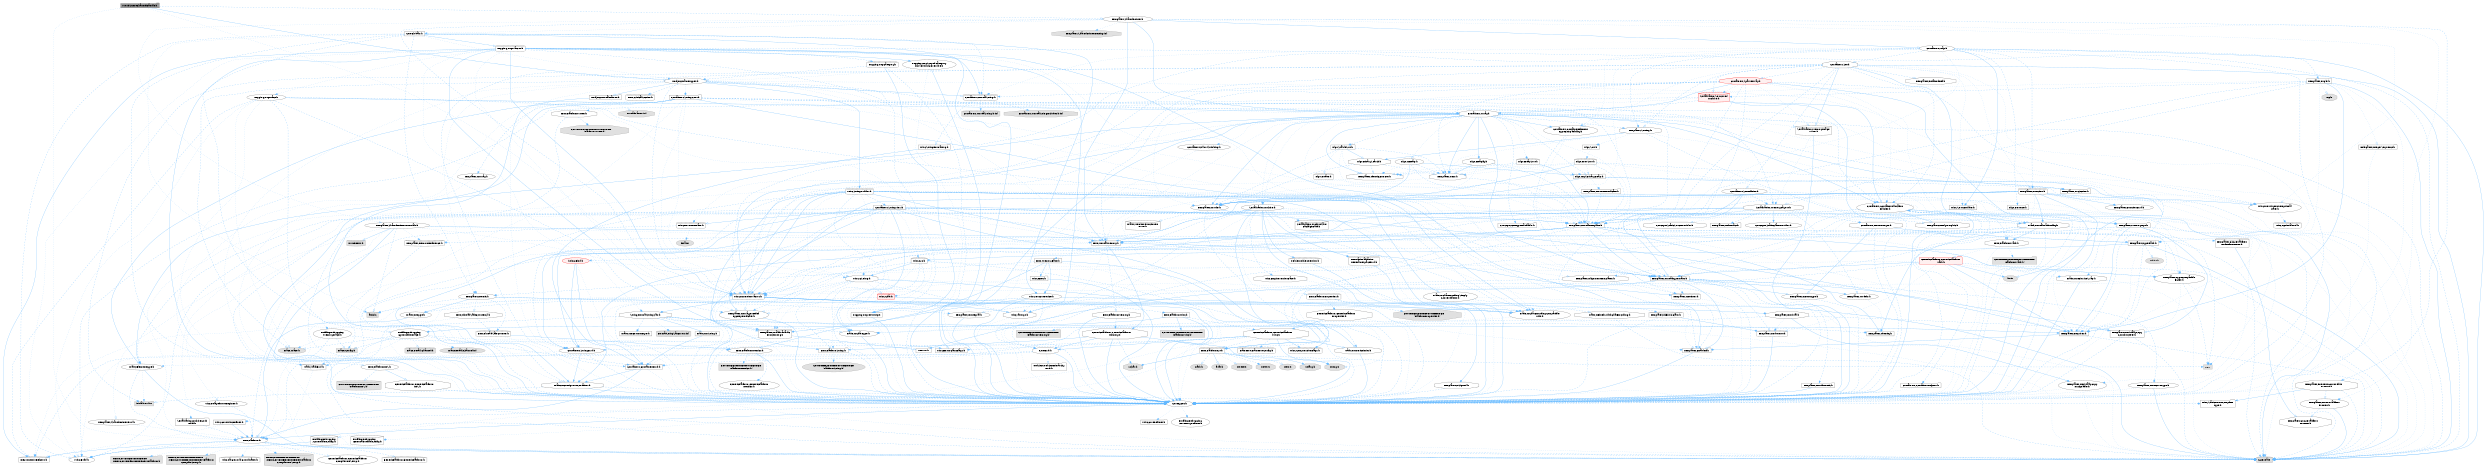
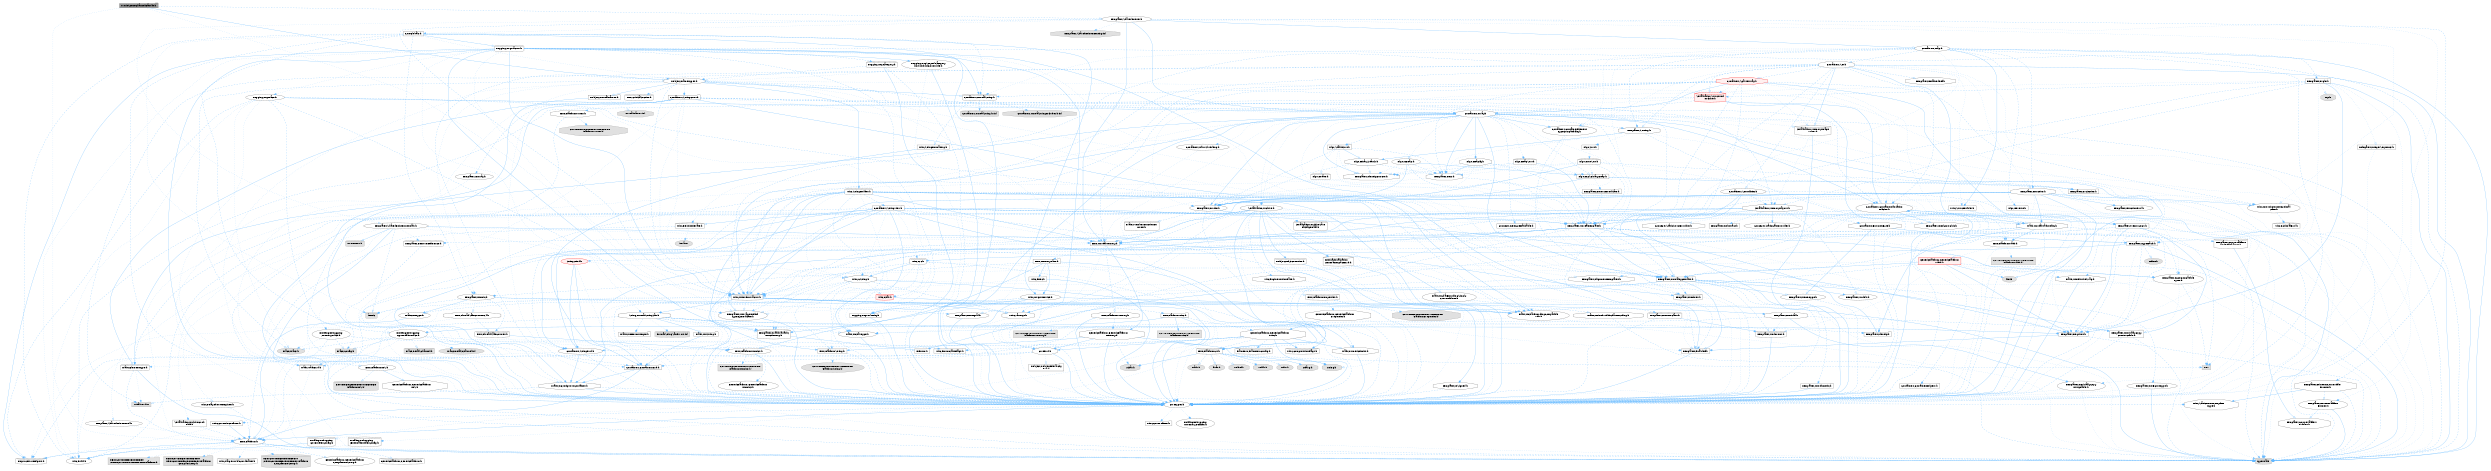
(2033, 191) -> (2033, 192)
(142, 367) -> (135, 368)
(2218, 404) -> (2211, 405)
